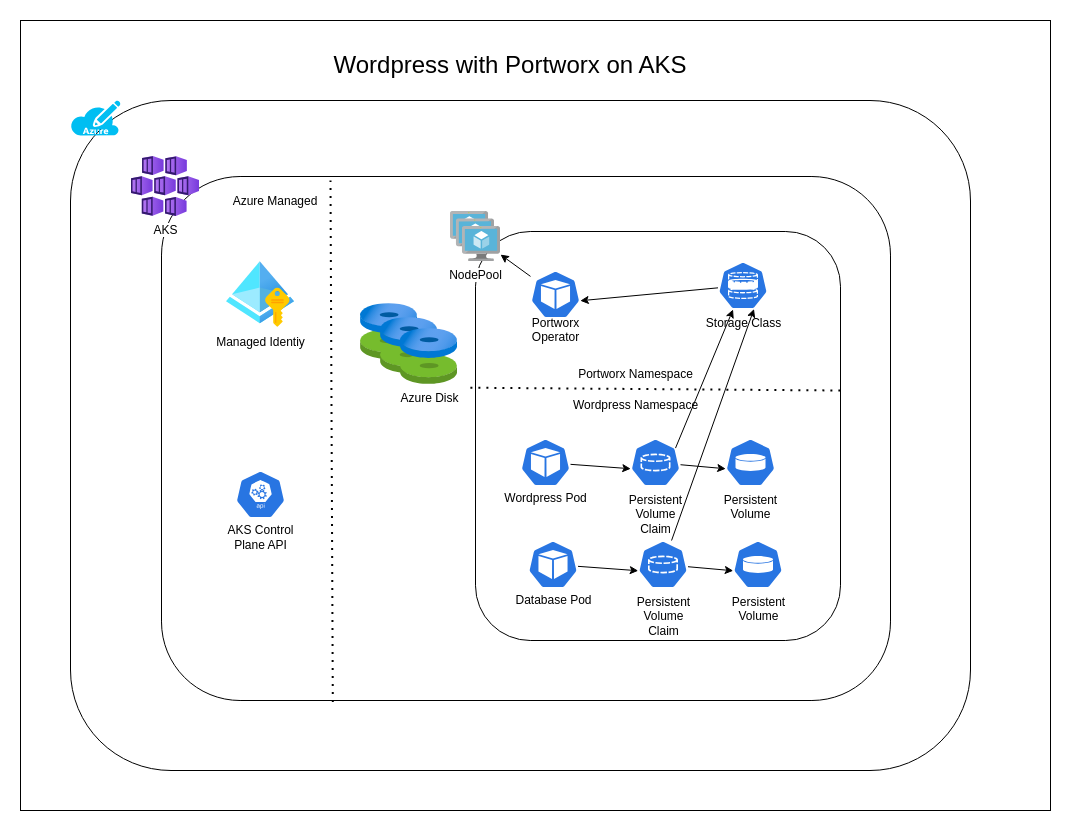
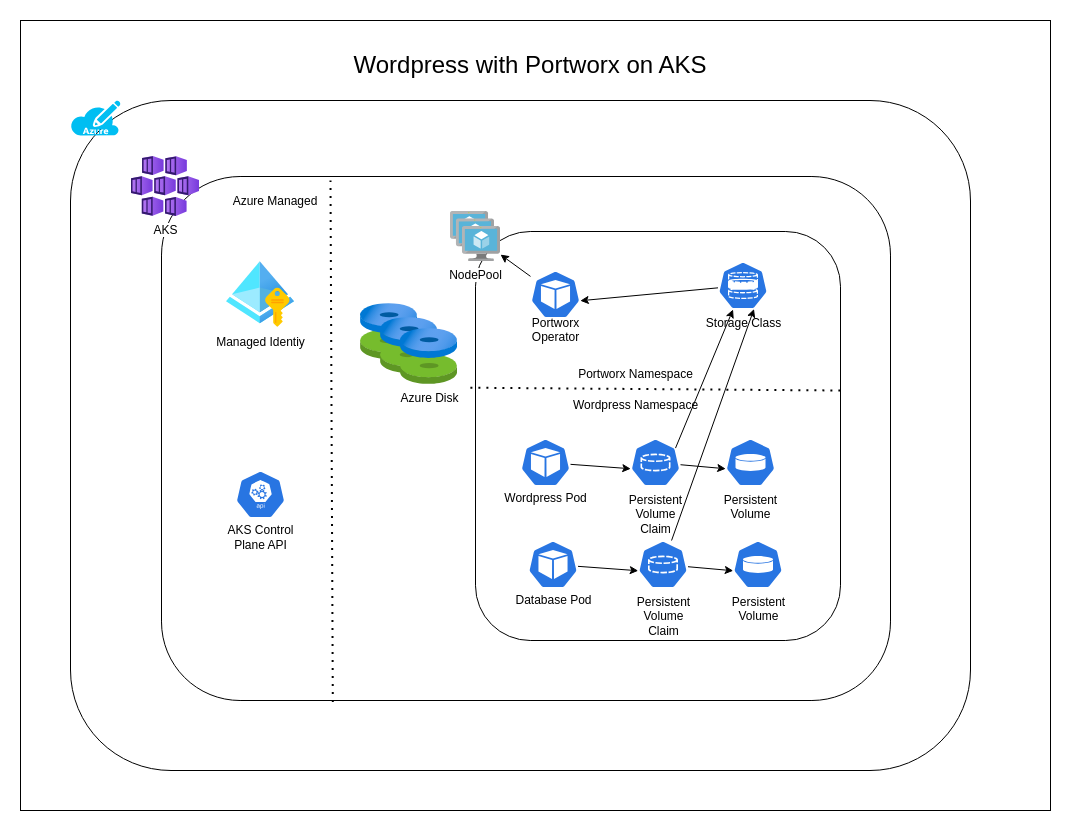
(511, 66) -> (531, 66)
